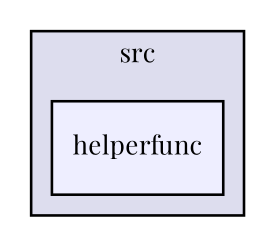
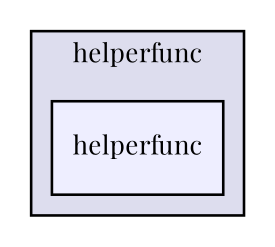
(138, 56) -> (138, 56)
